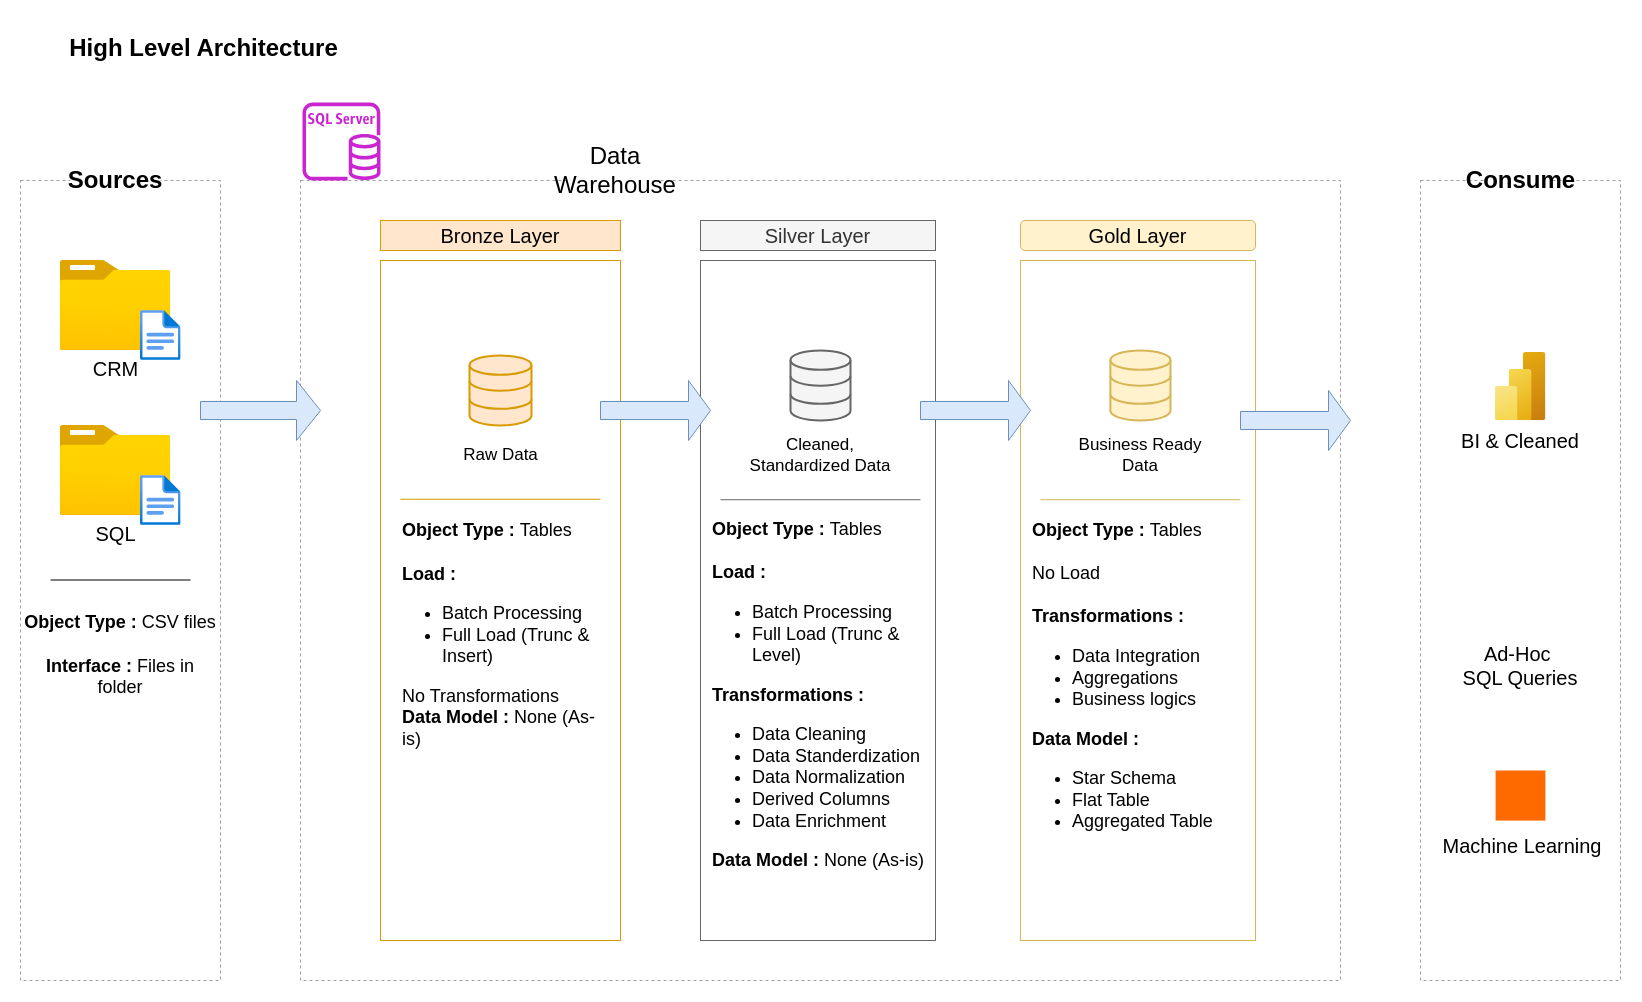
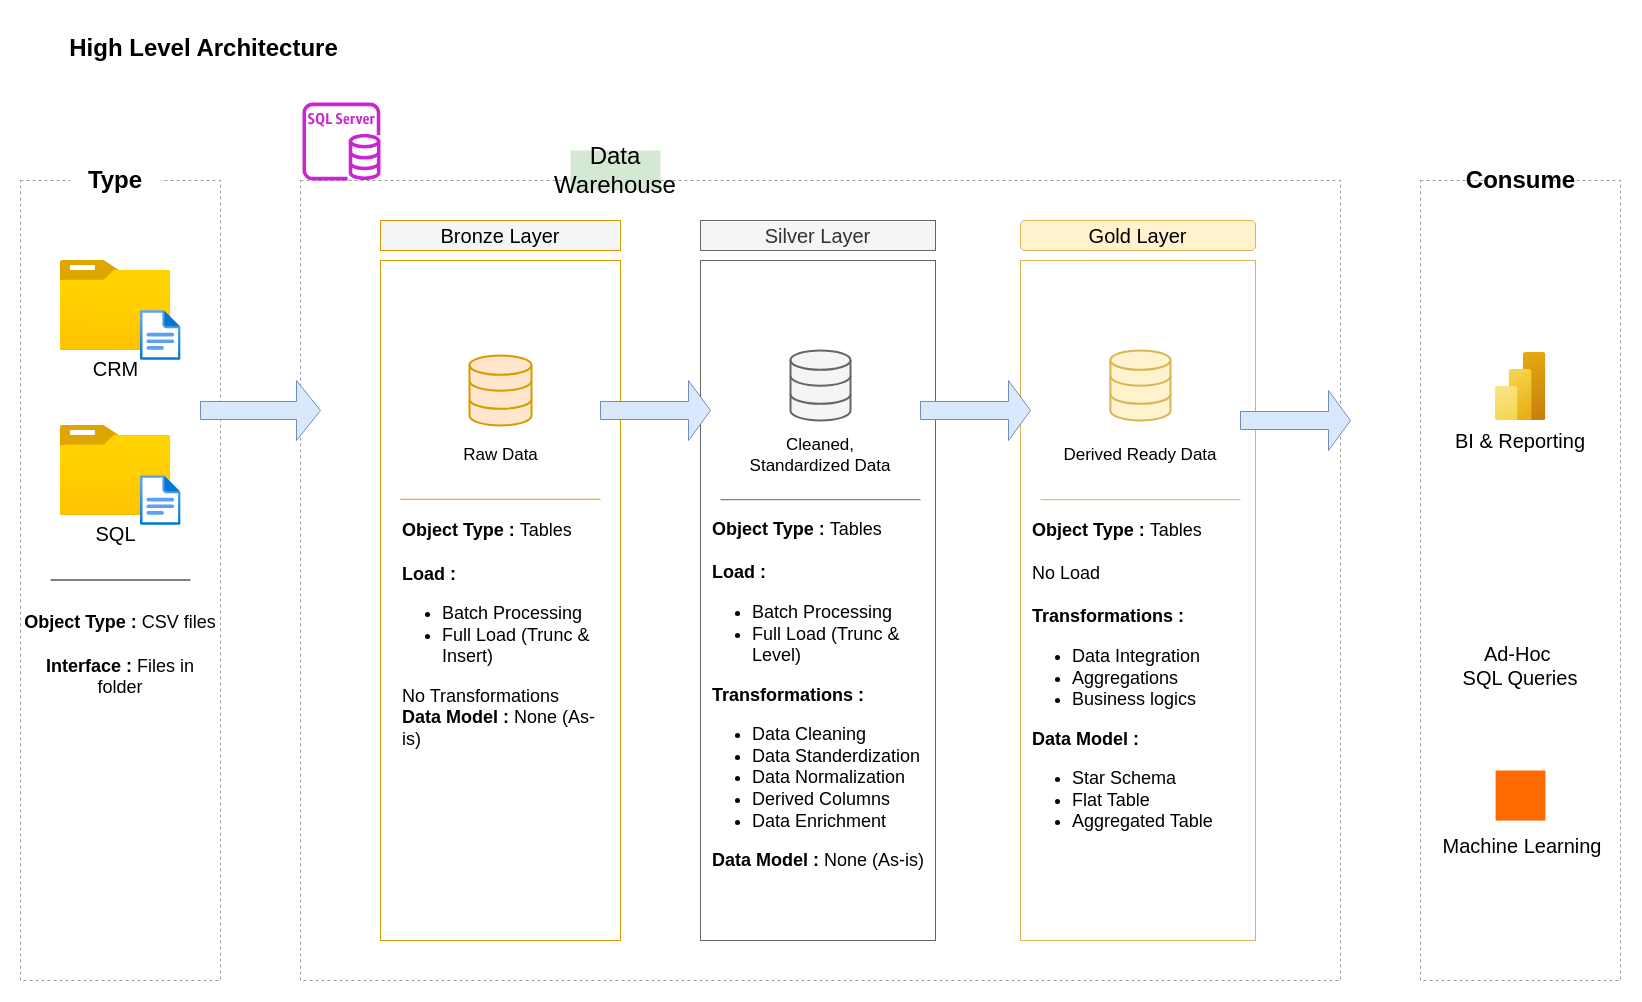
(616, 171) -> (616, 171)
(116, 181) -> (116, 181)
(501, 236) -> (501, 236)
(1521, 441) -> (1521, 441)
(1141, 456) -> (1141, 456)
